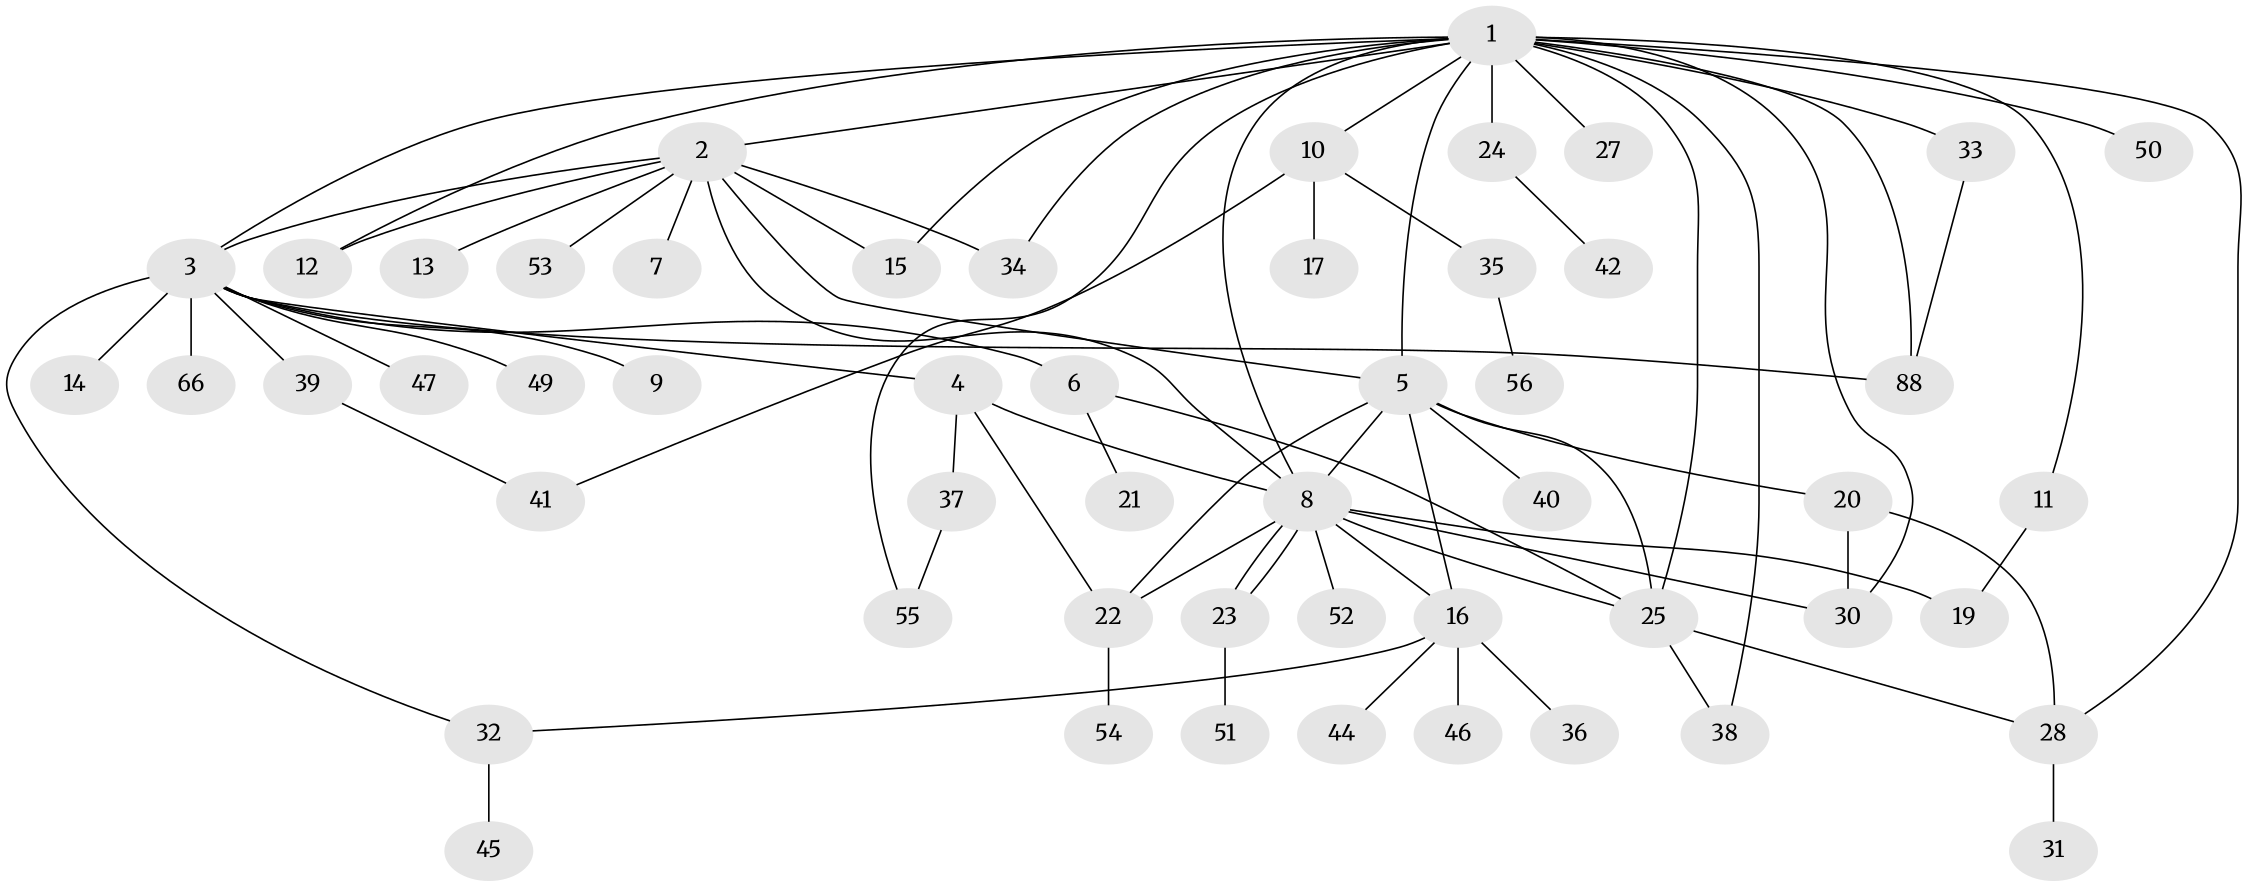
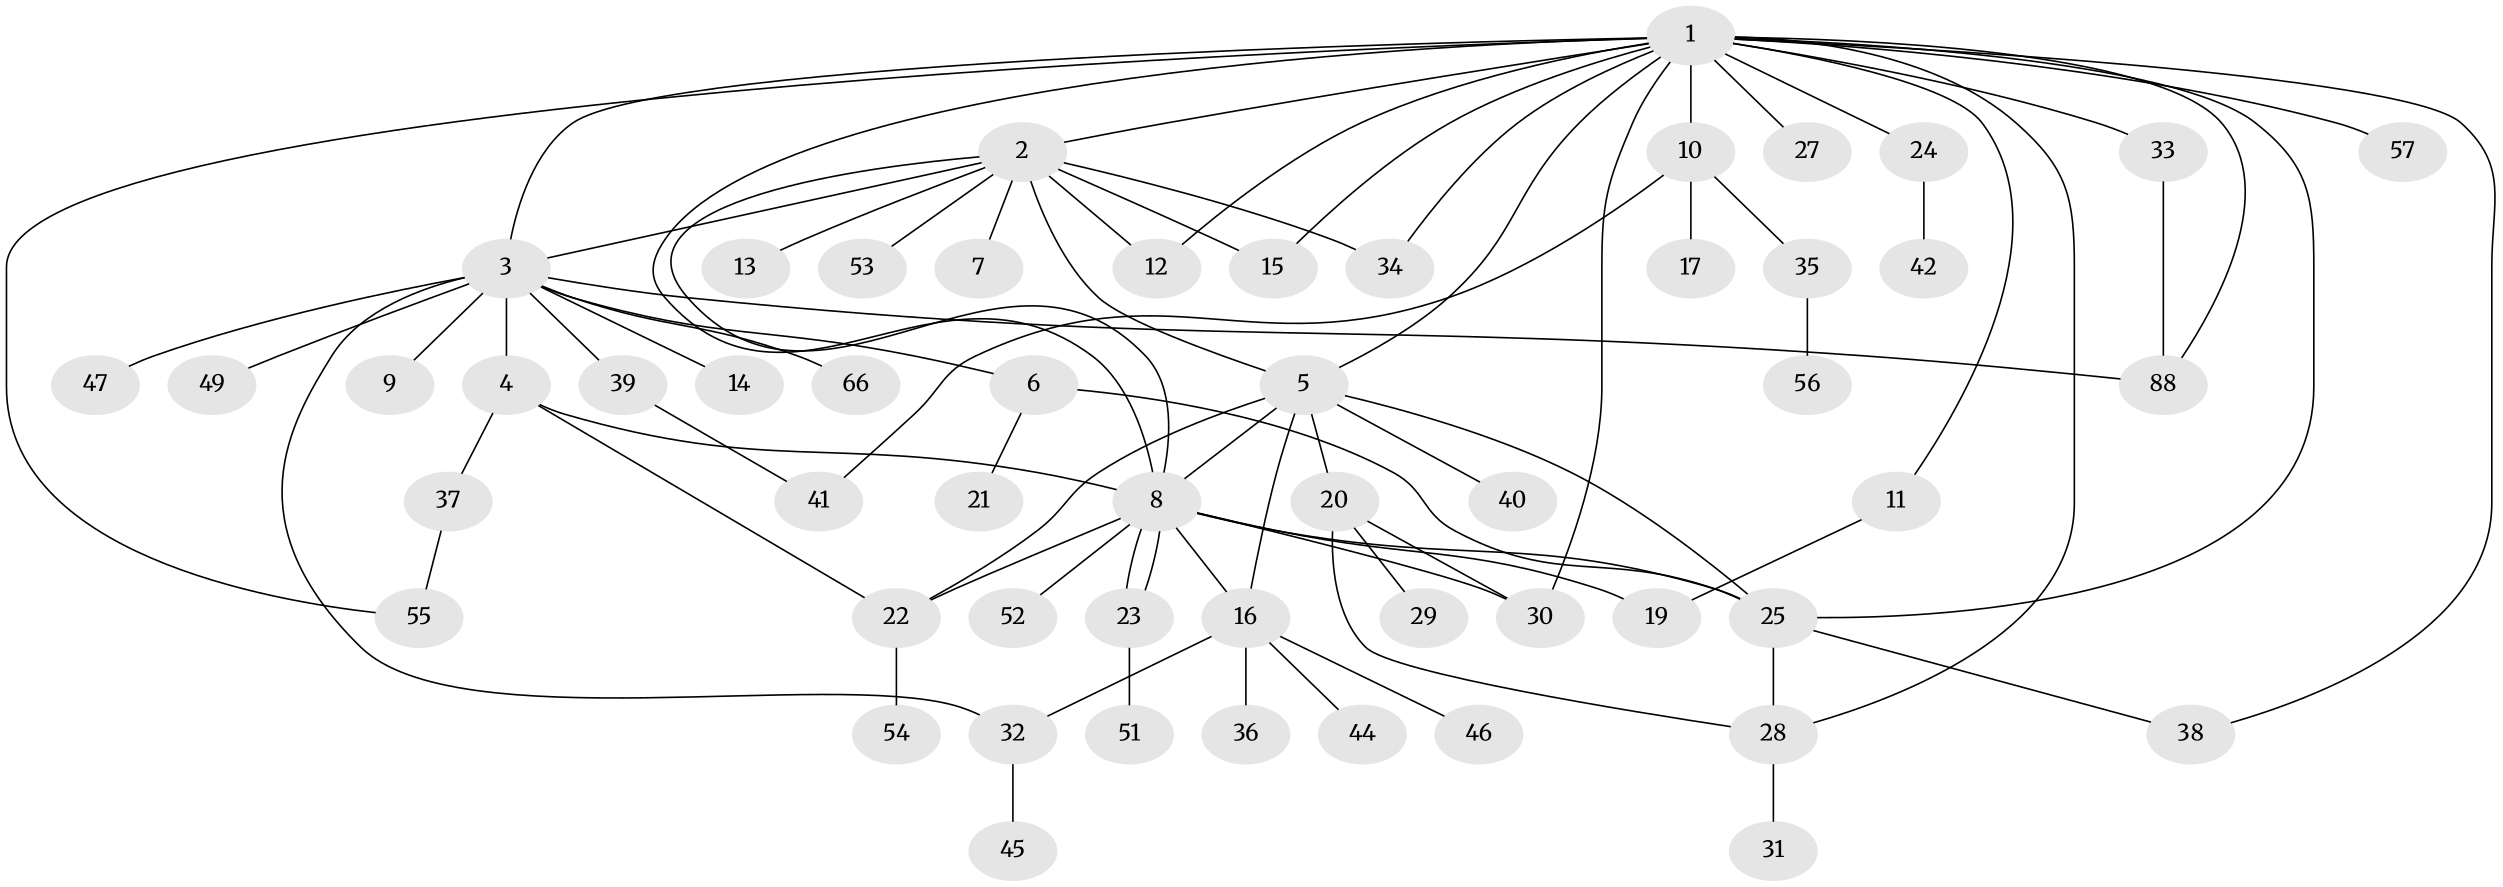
(2149, 152) -> (2403, 152)
none -> (1424, 618)
